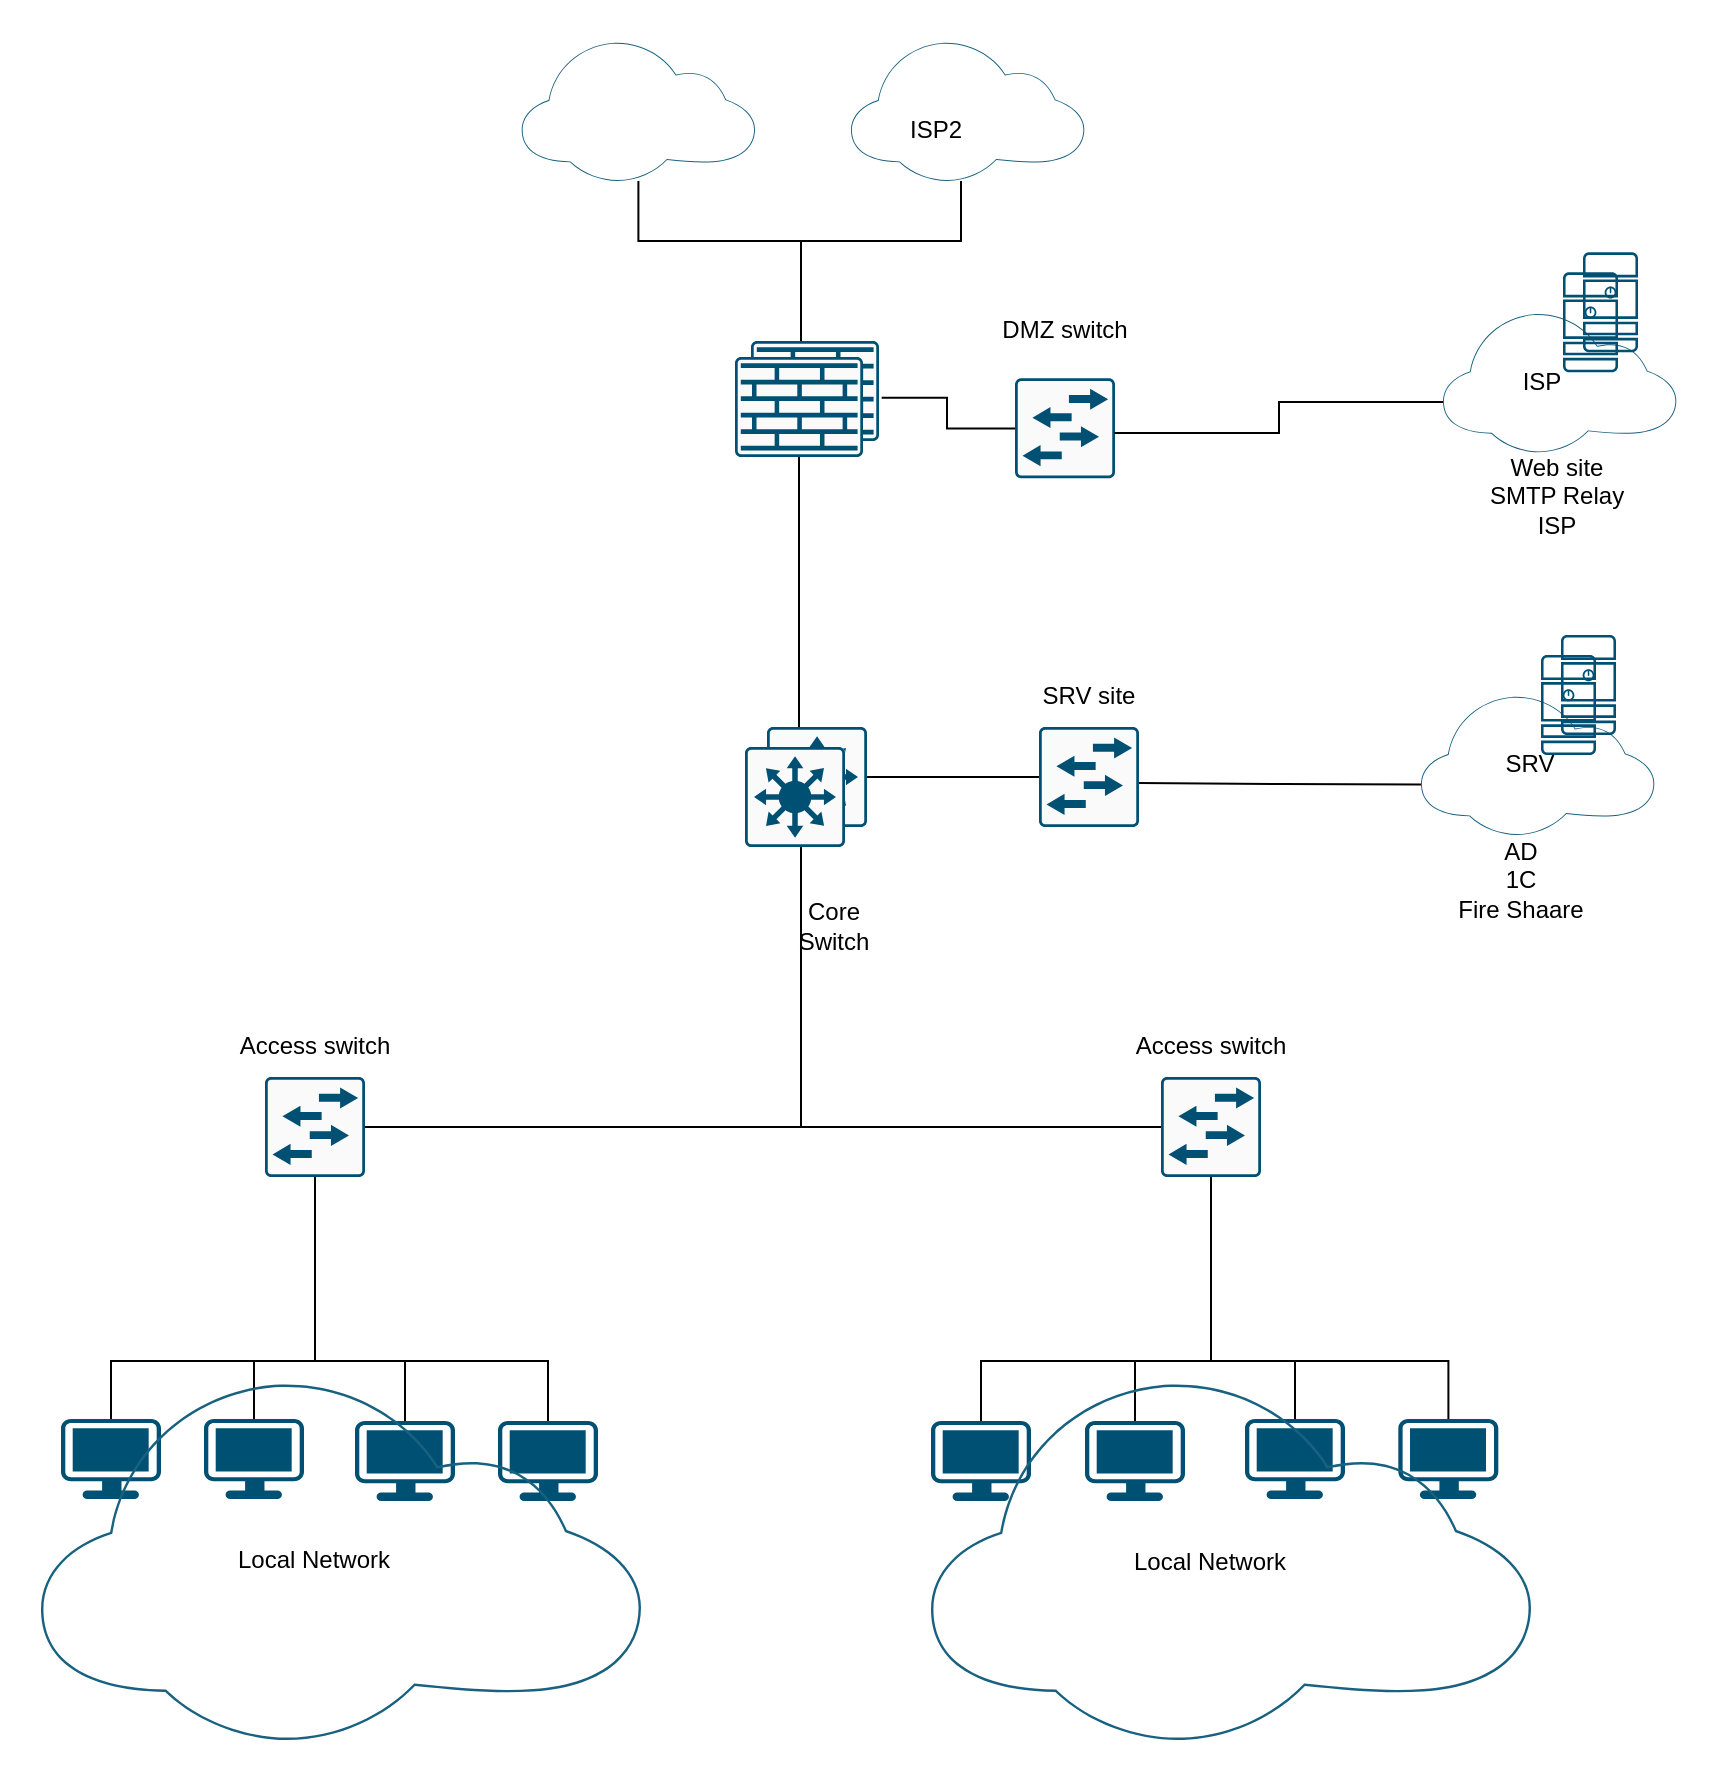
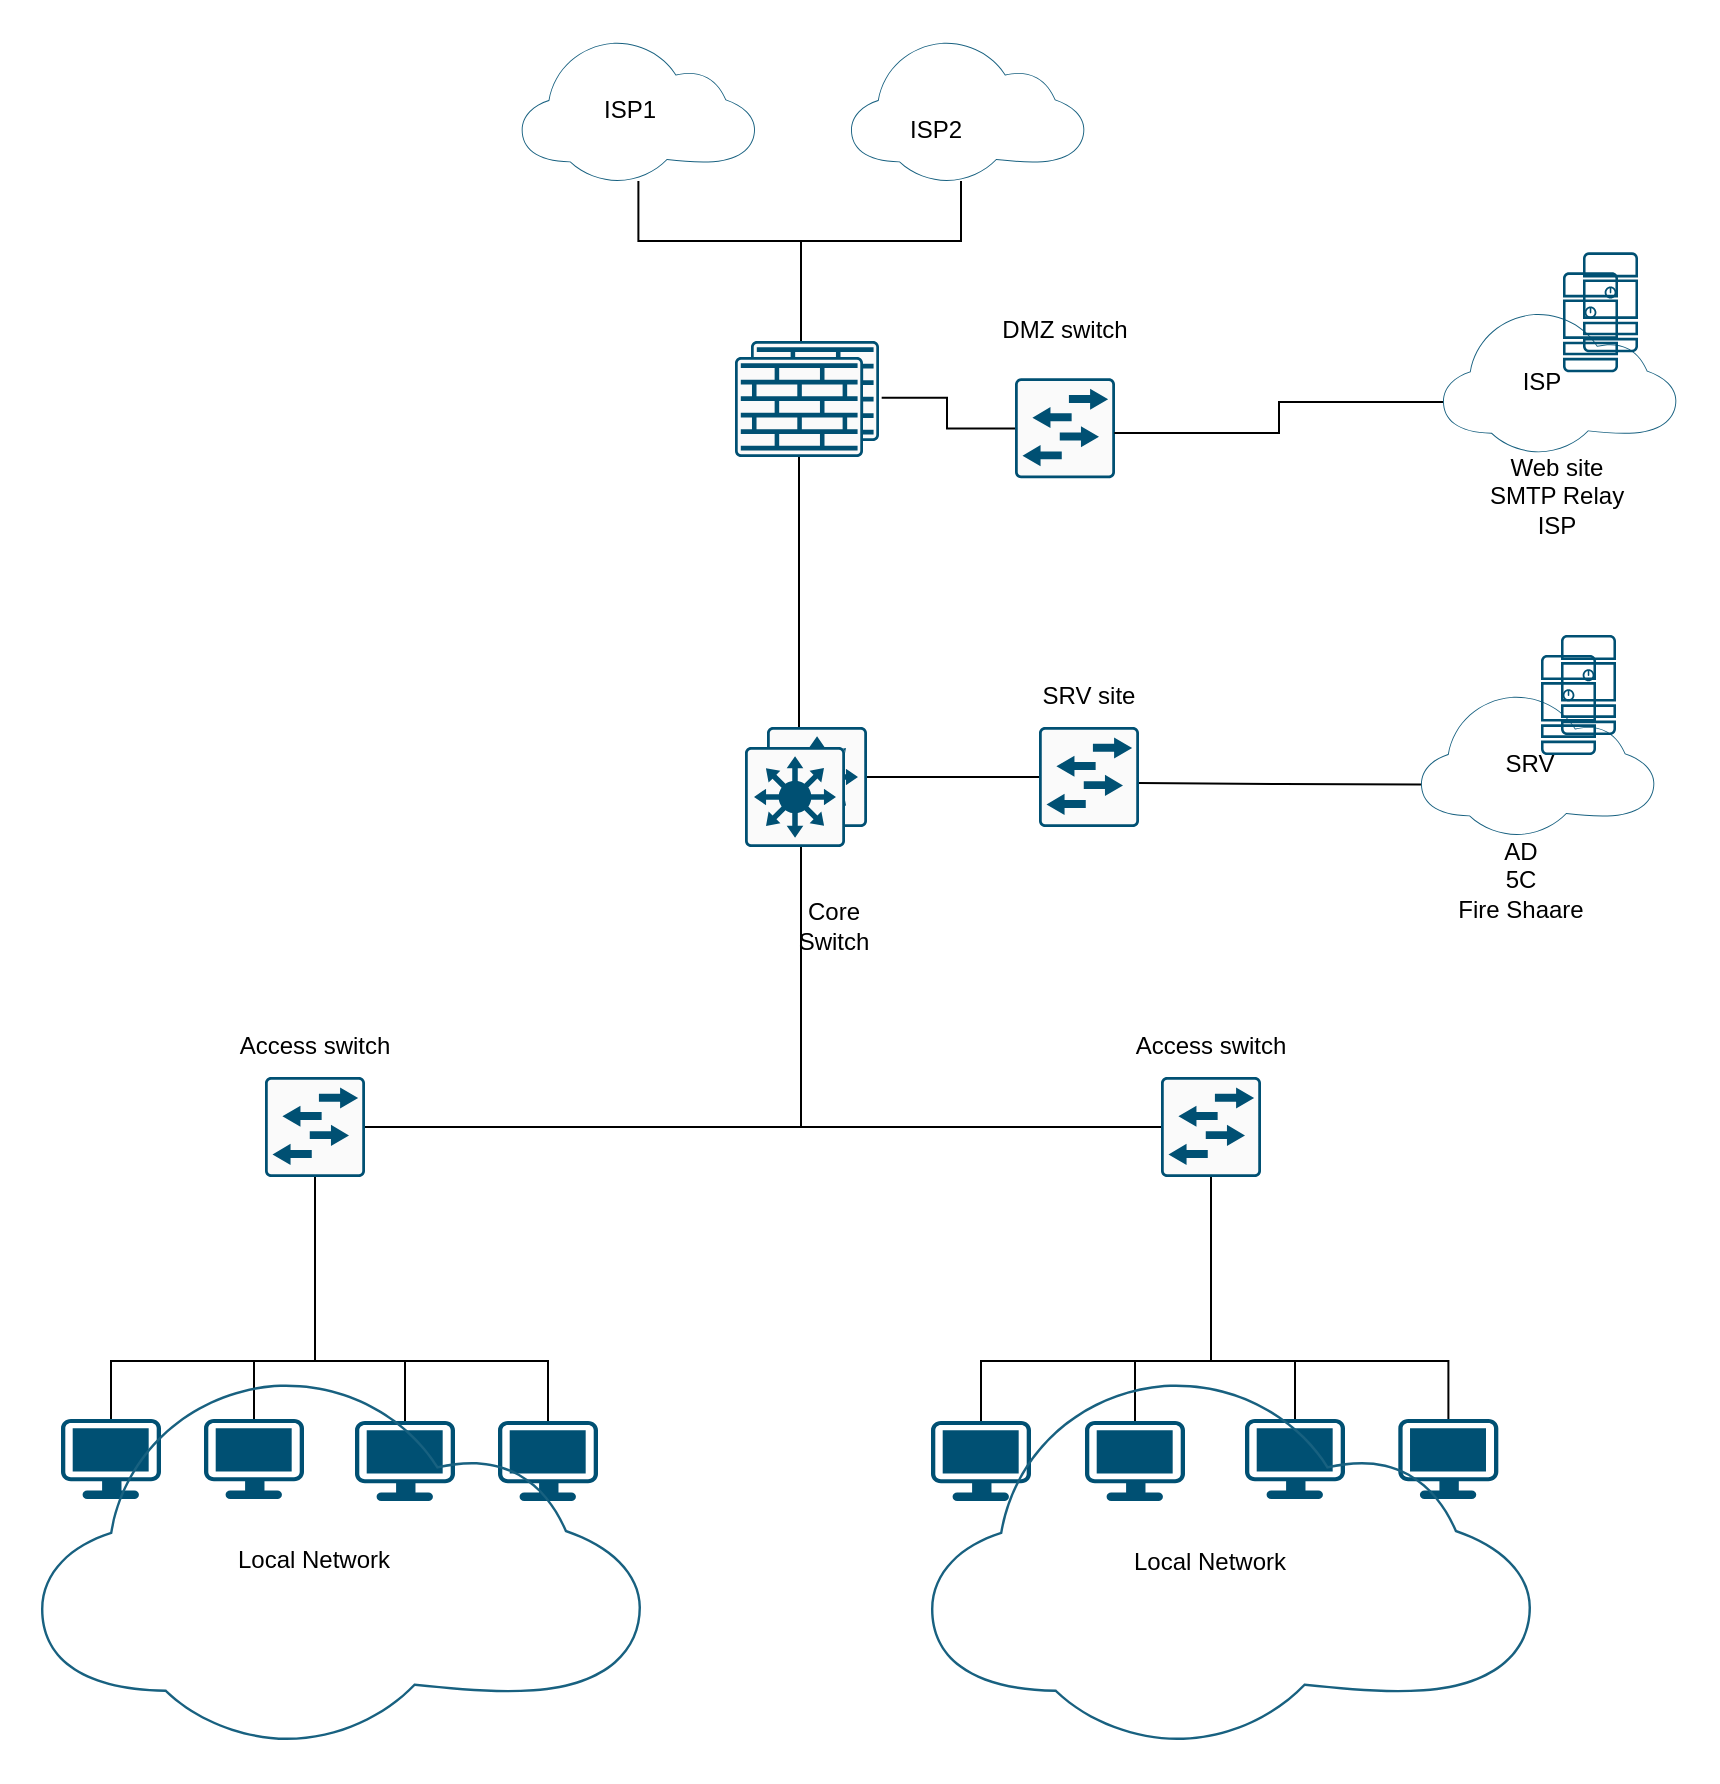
none -> (632, 111)
(1522, 881) -> (1522, 881)
